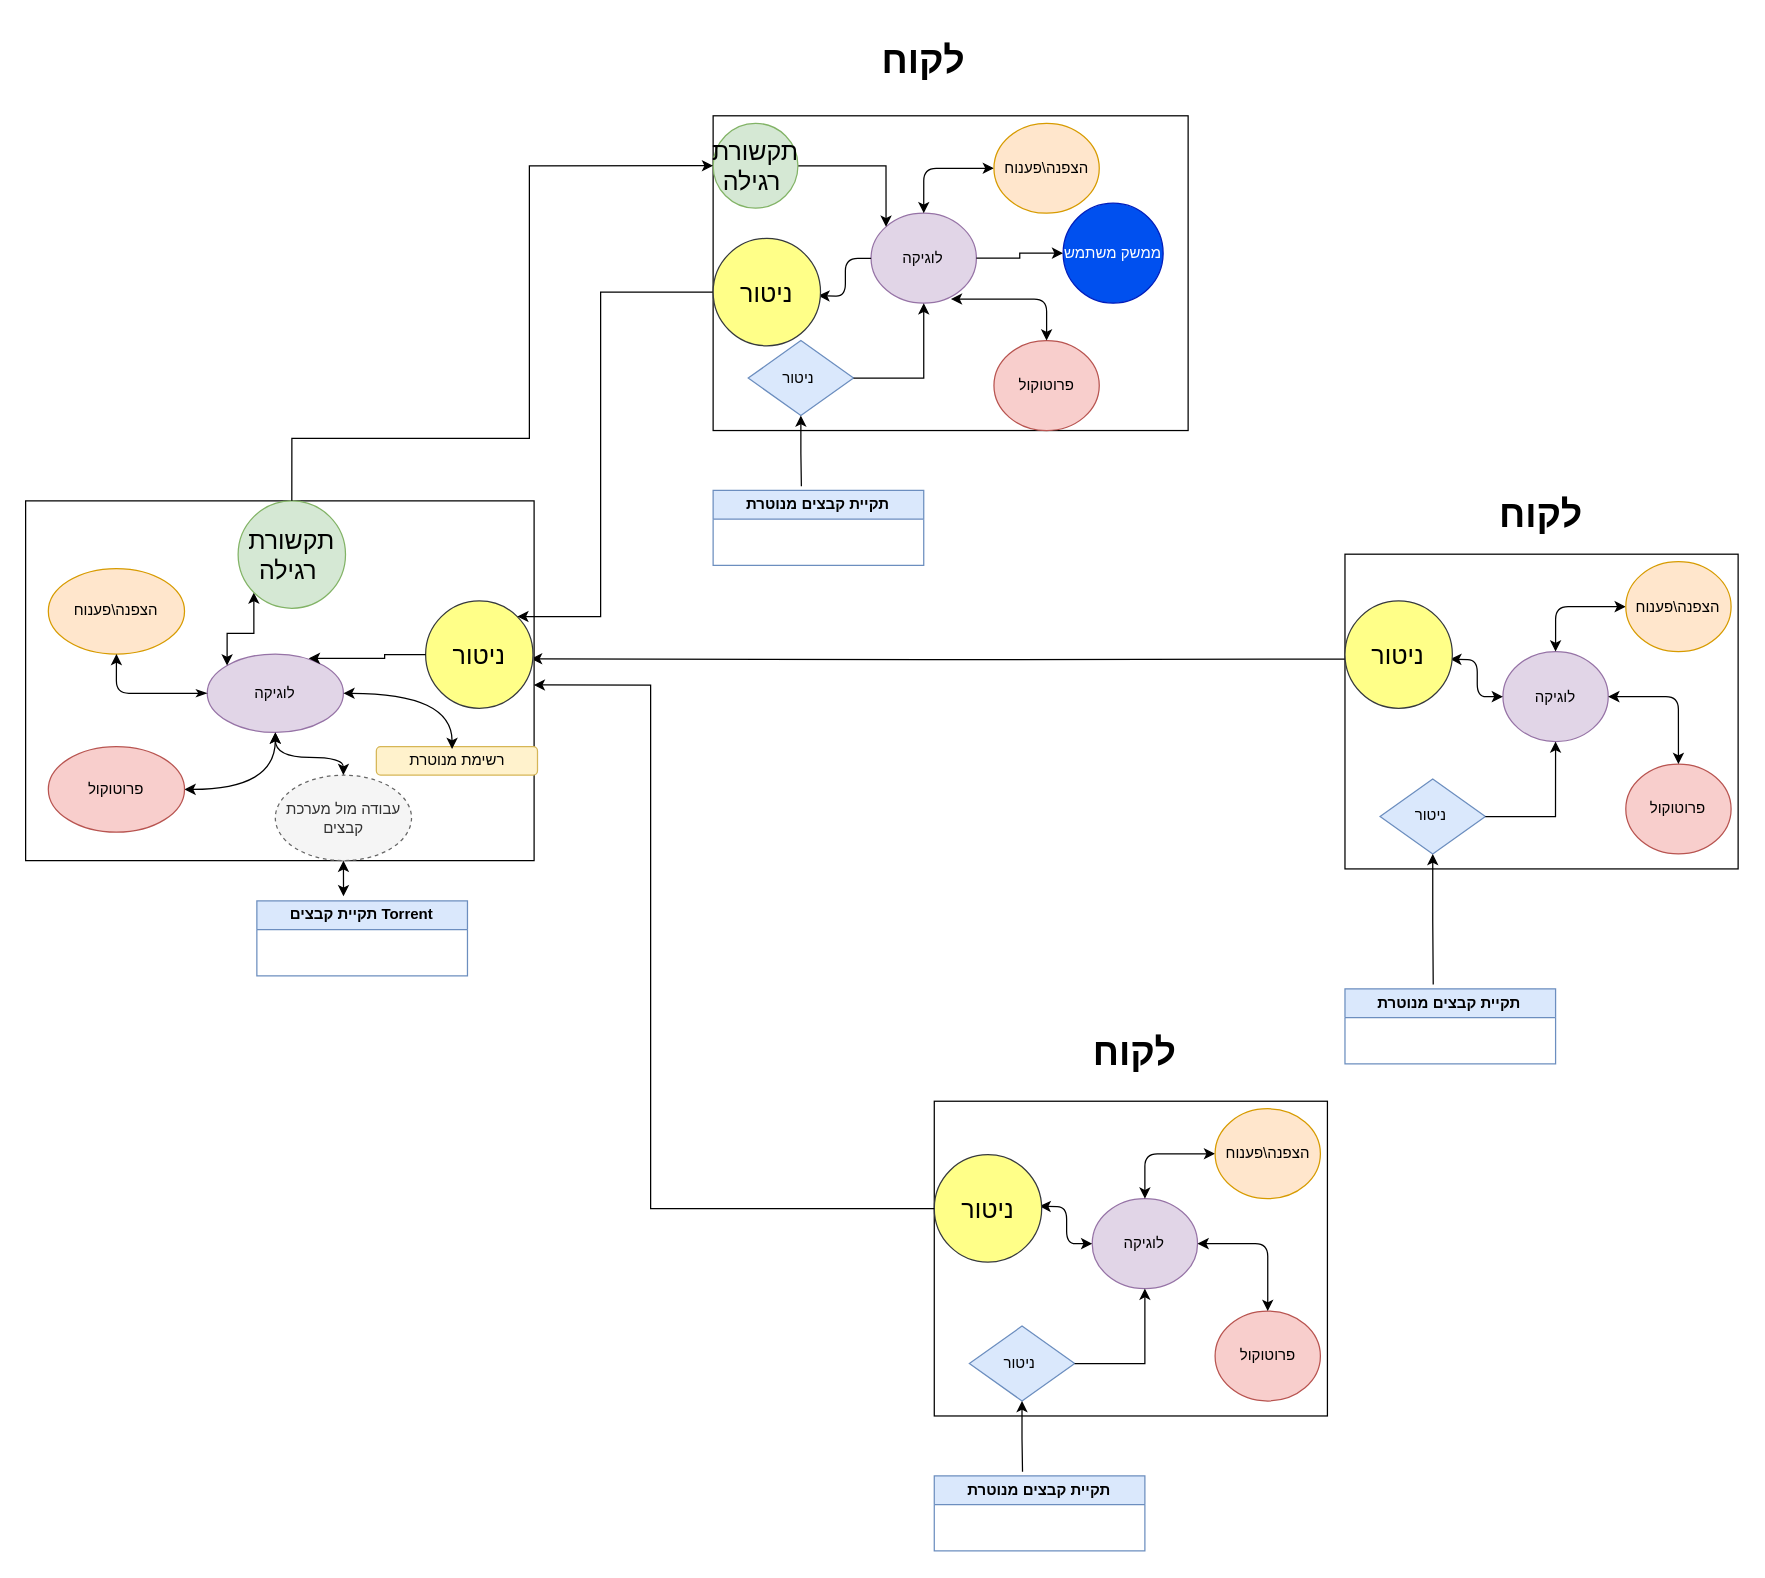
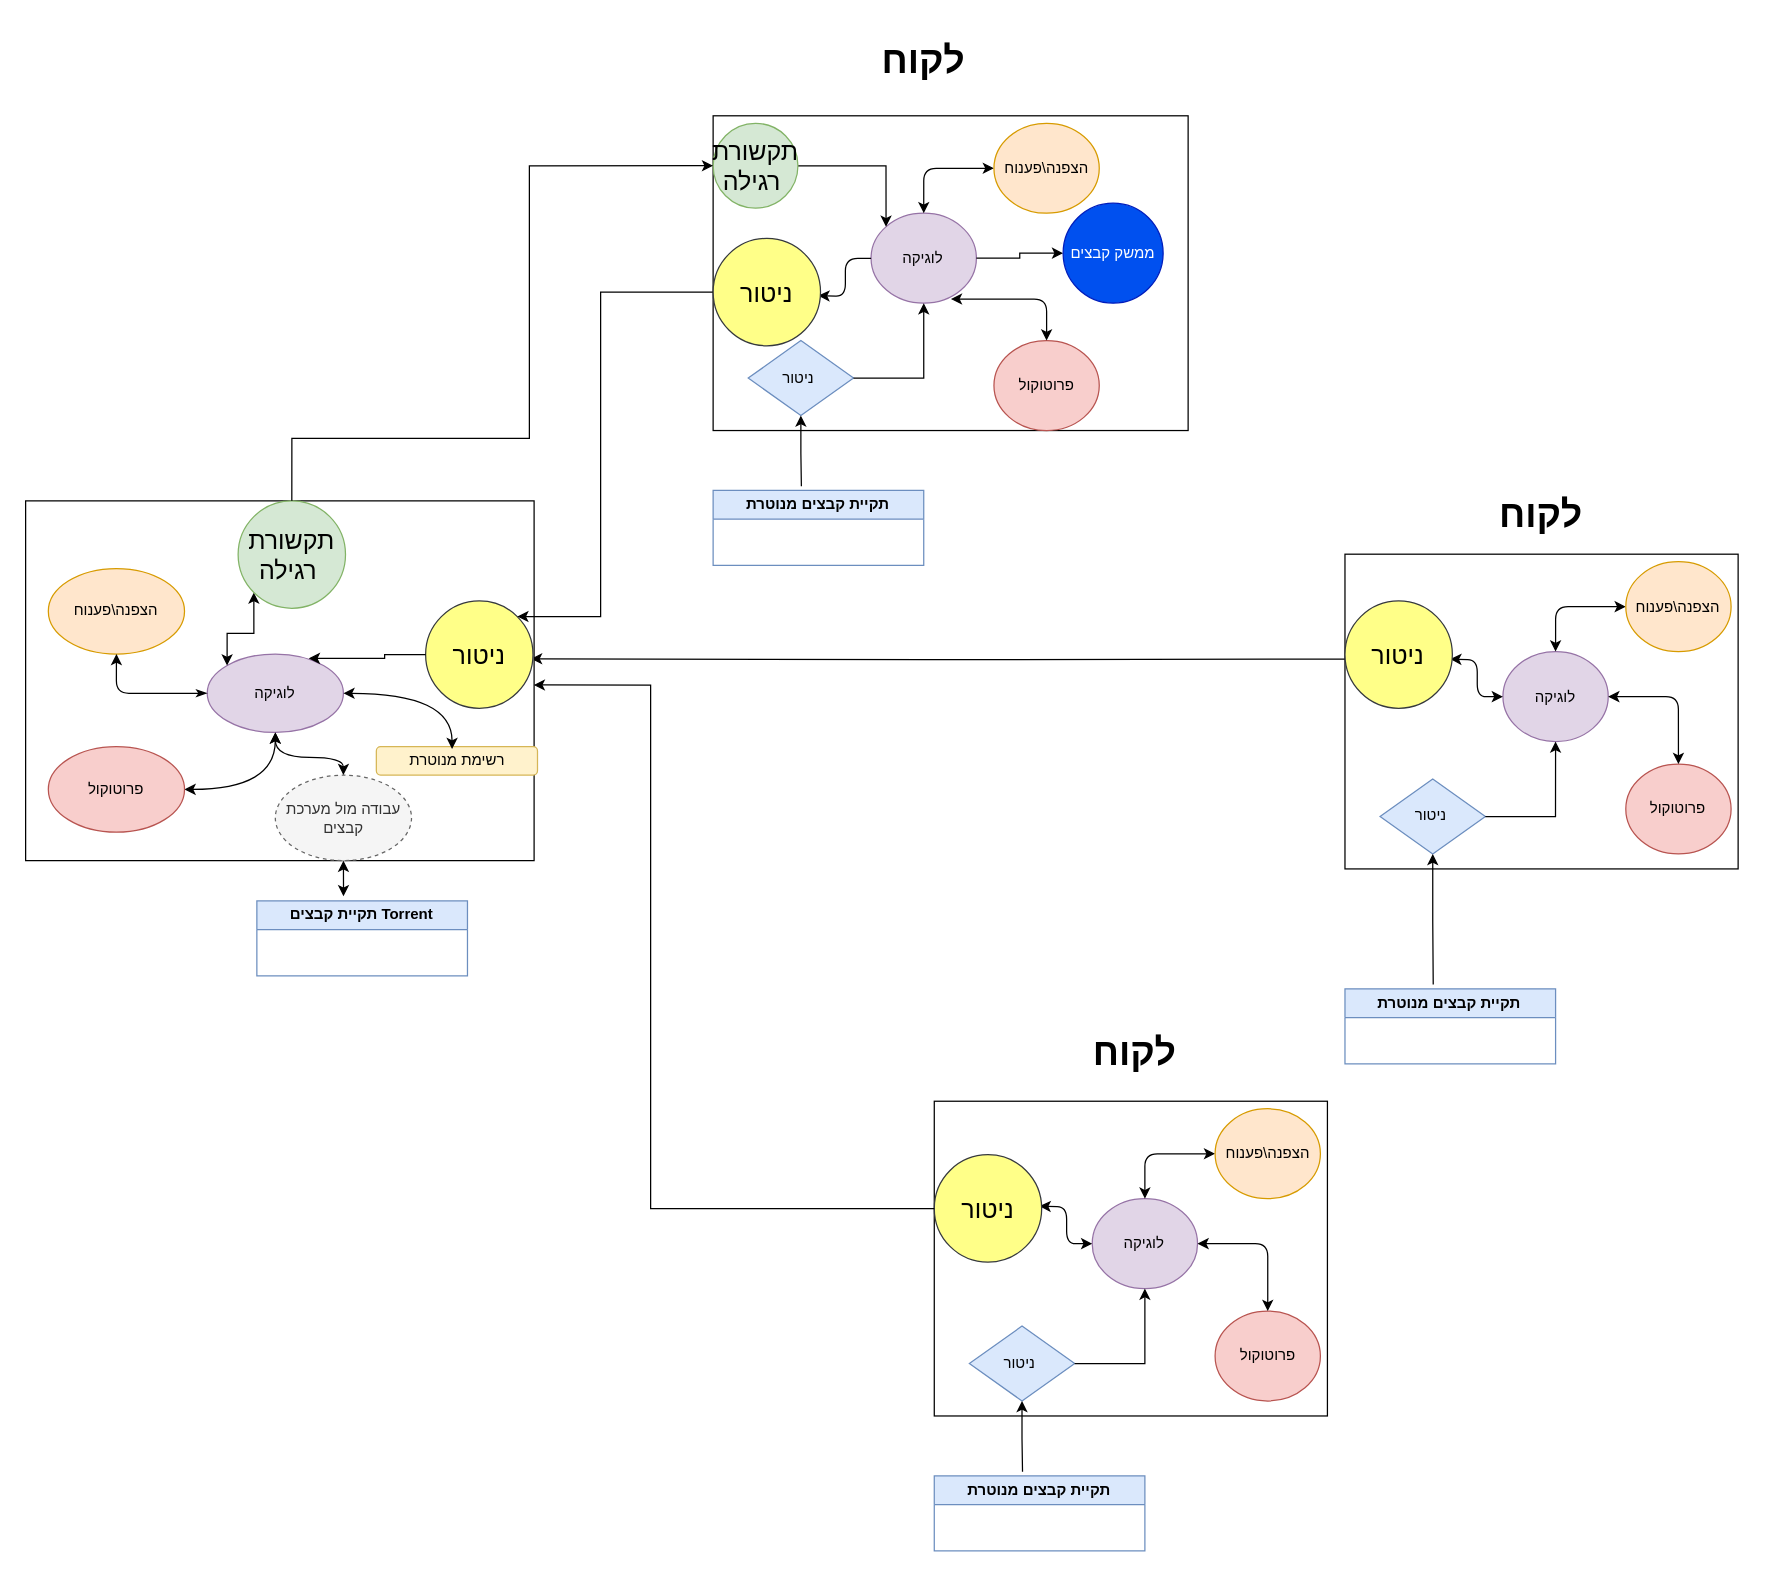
(1113, 253) -> (1113, 253)
